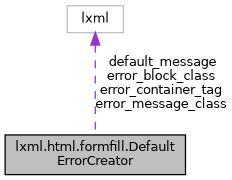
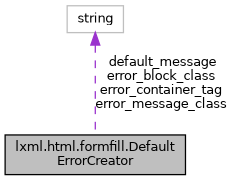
(95, 19) -> (95, 19)
